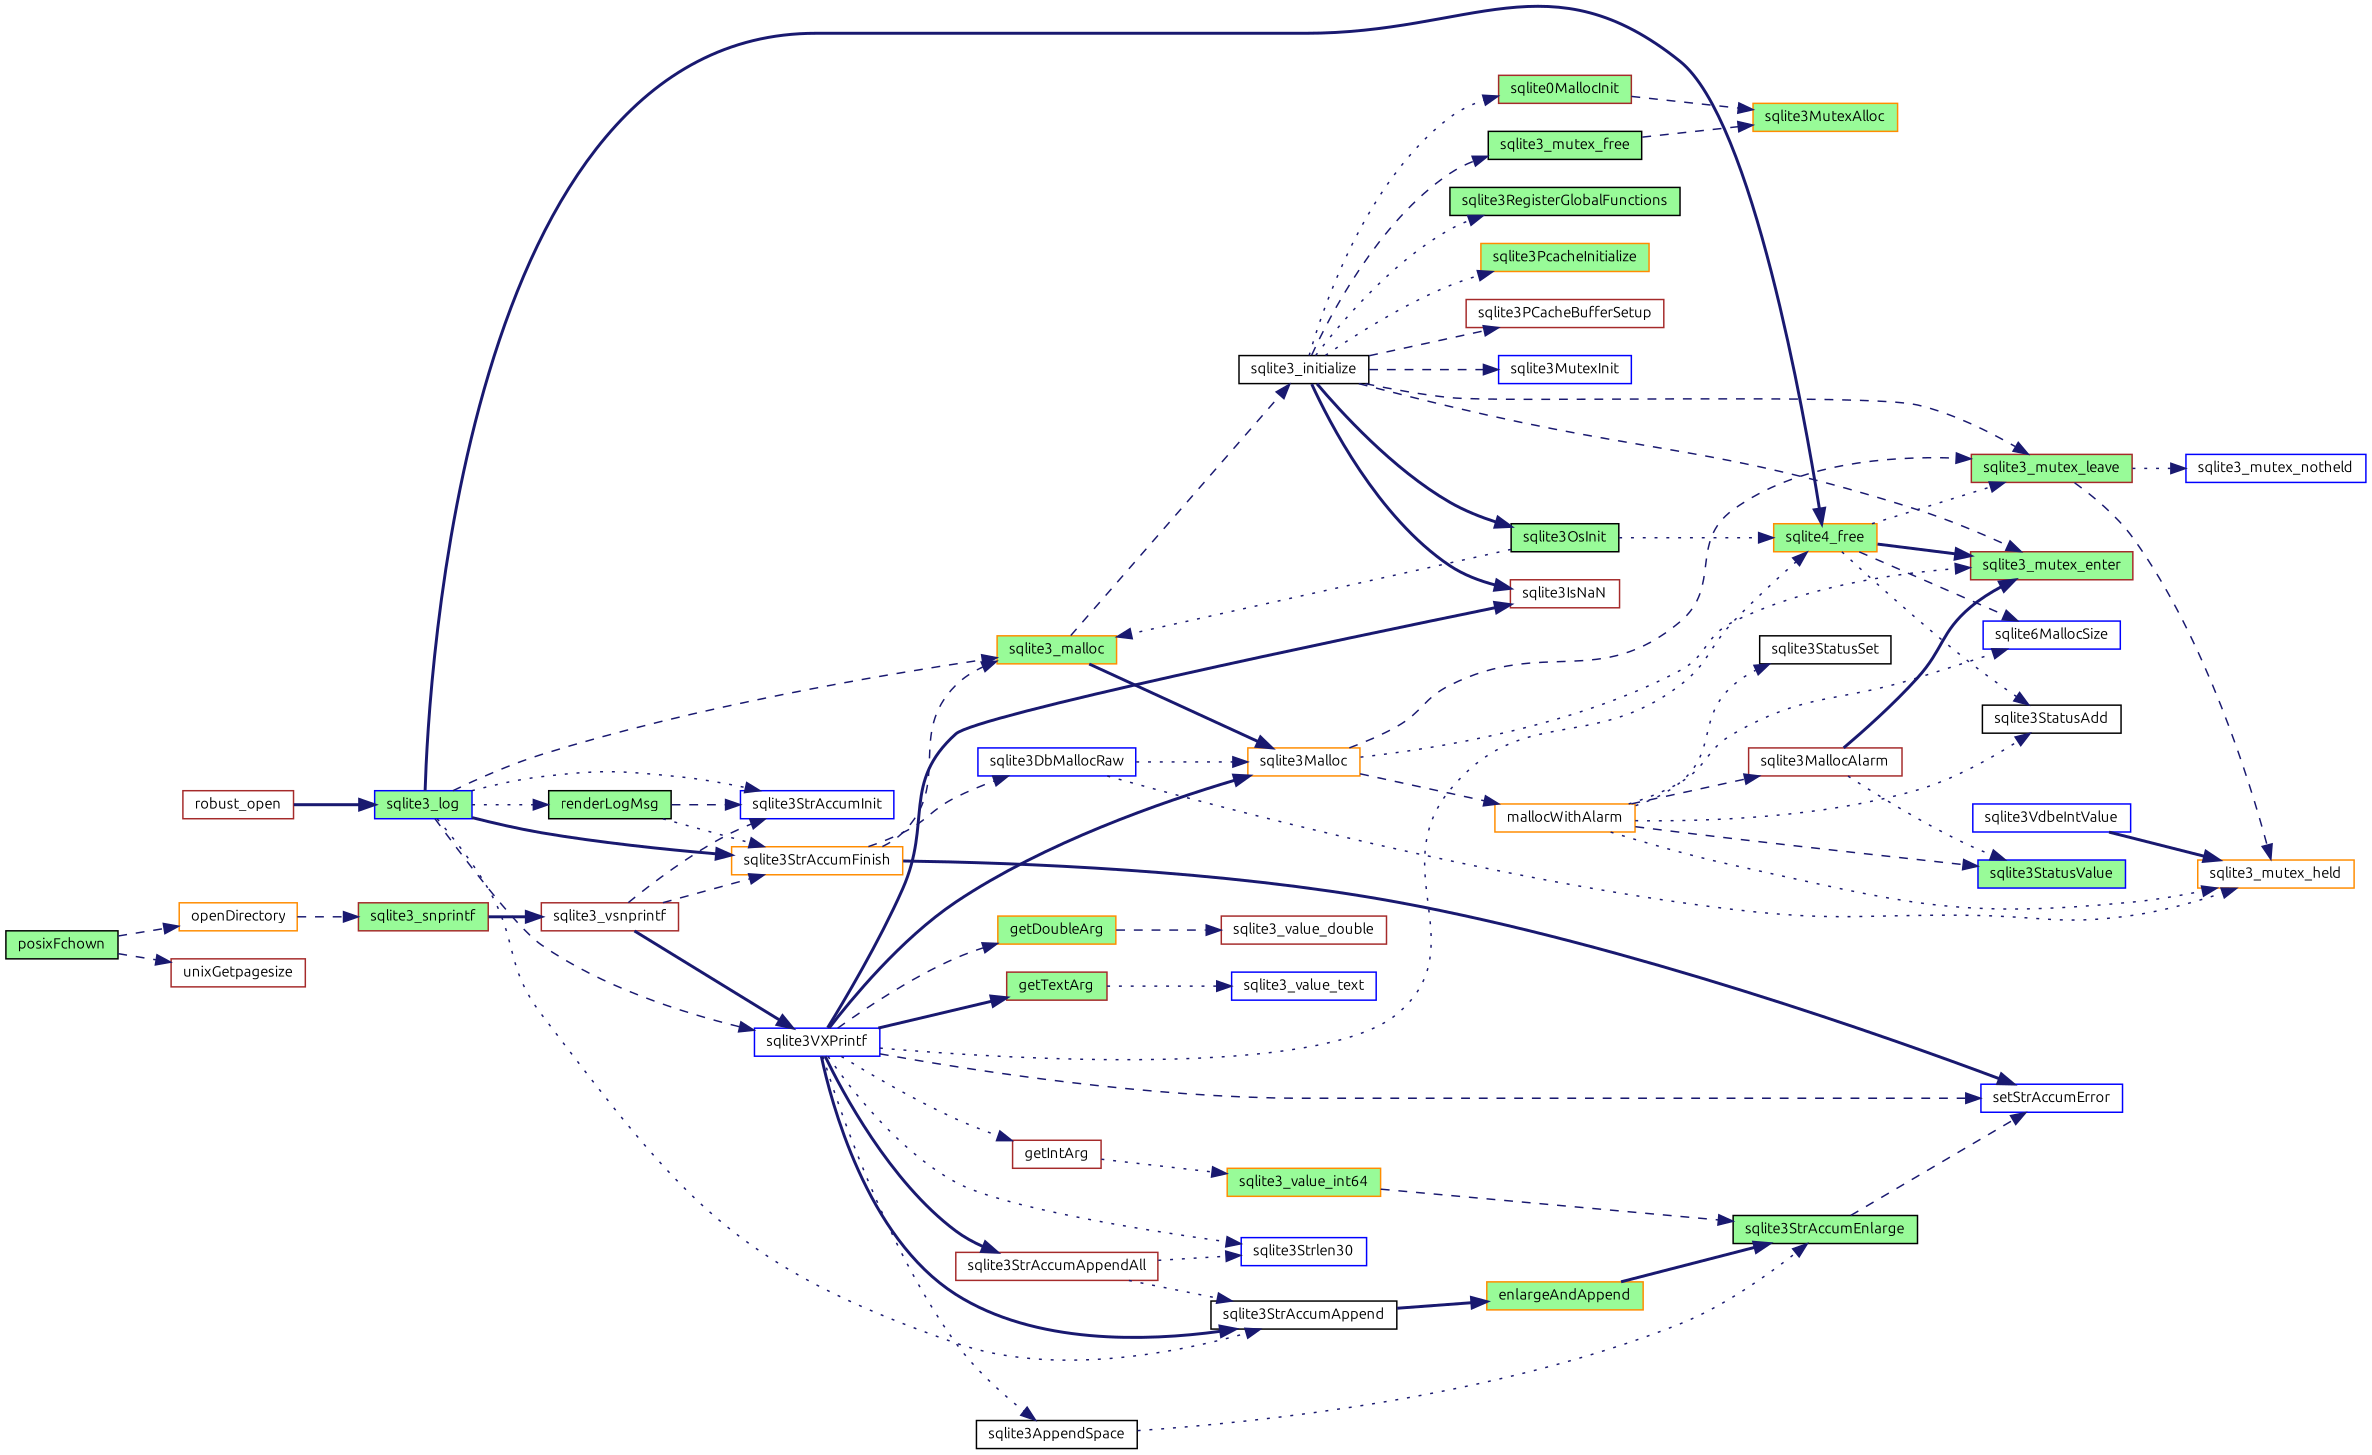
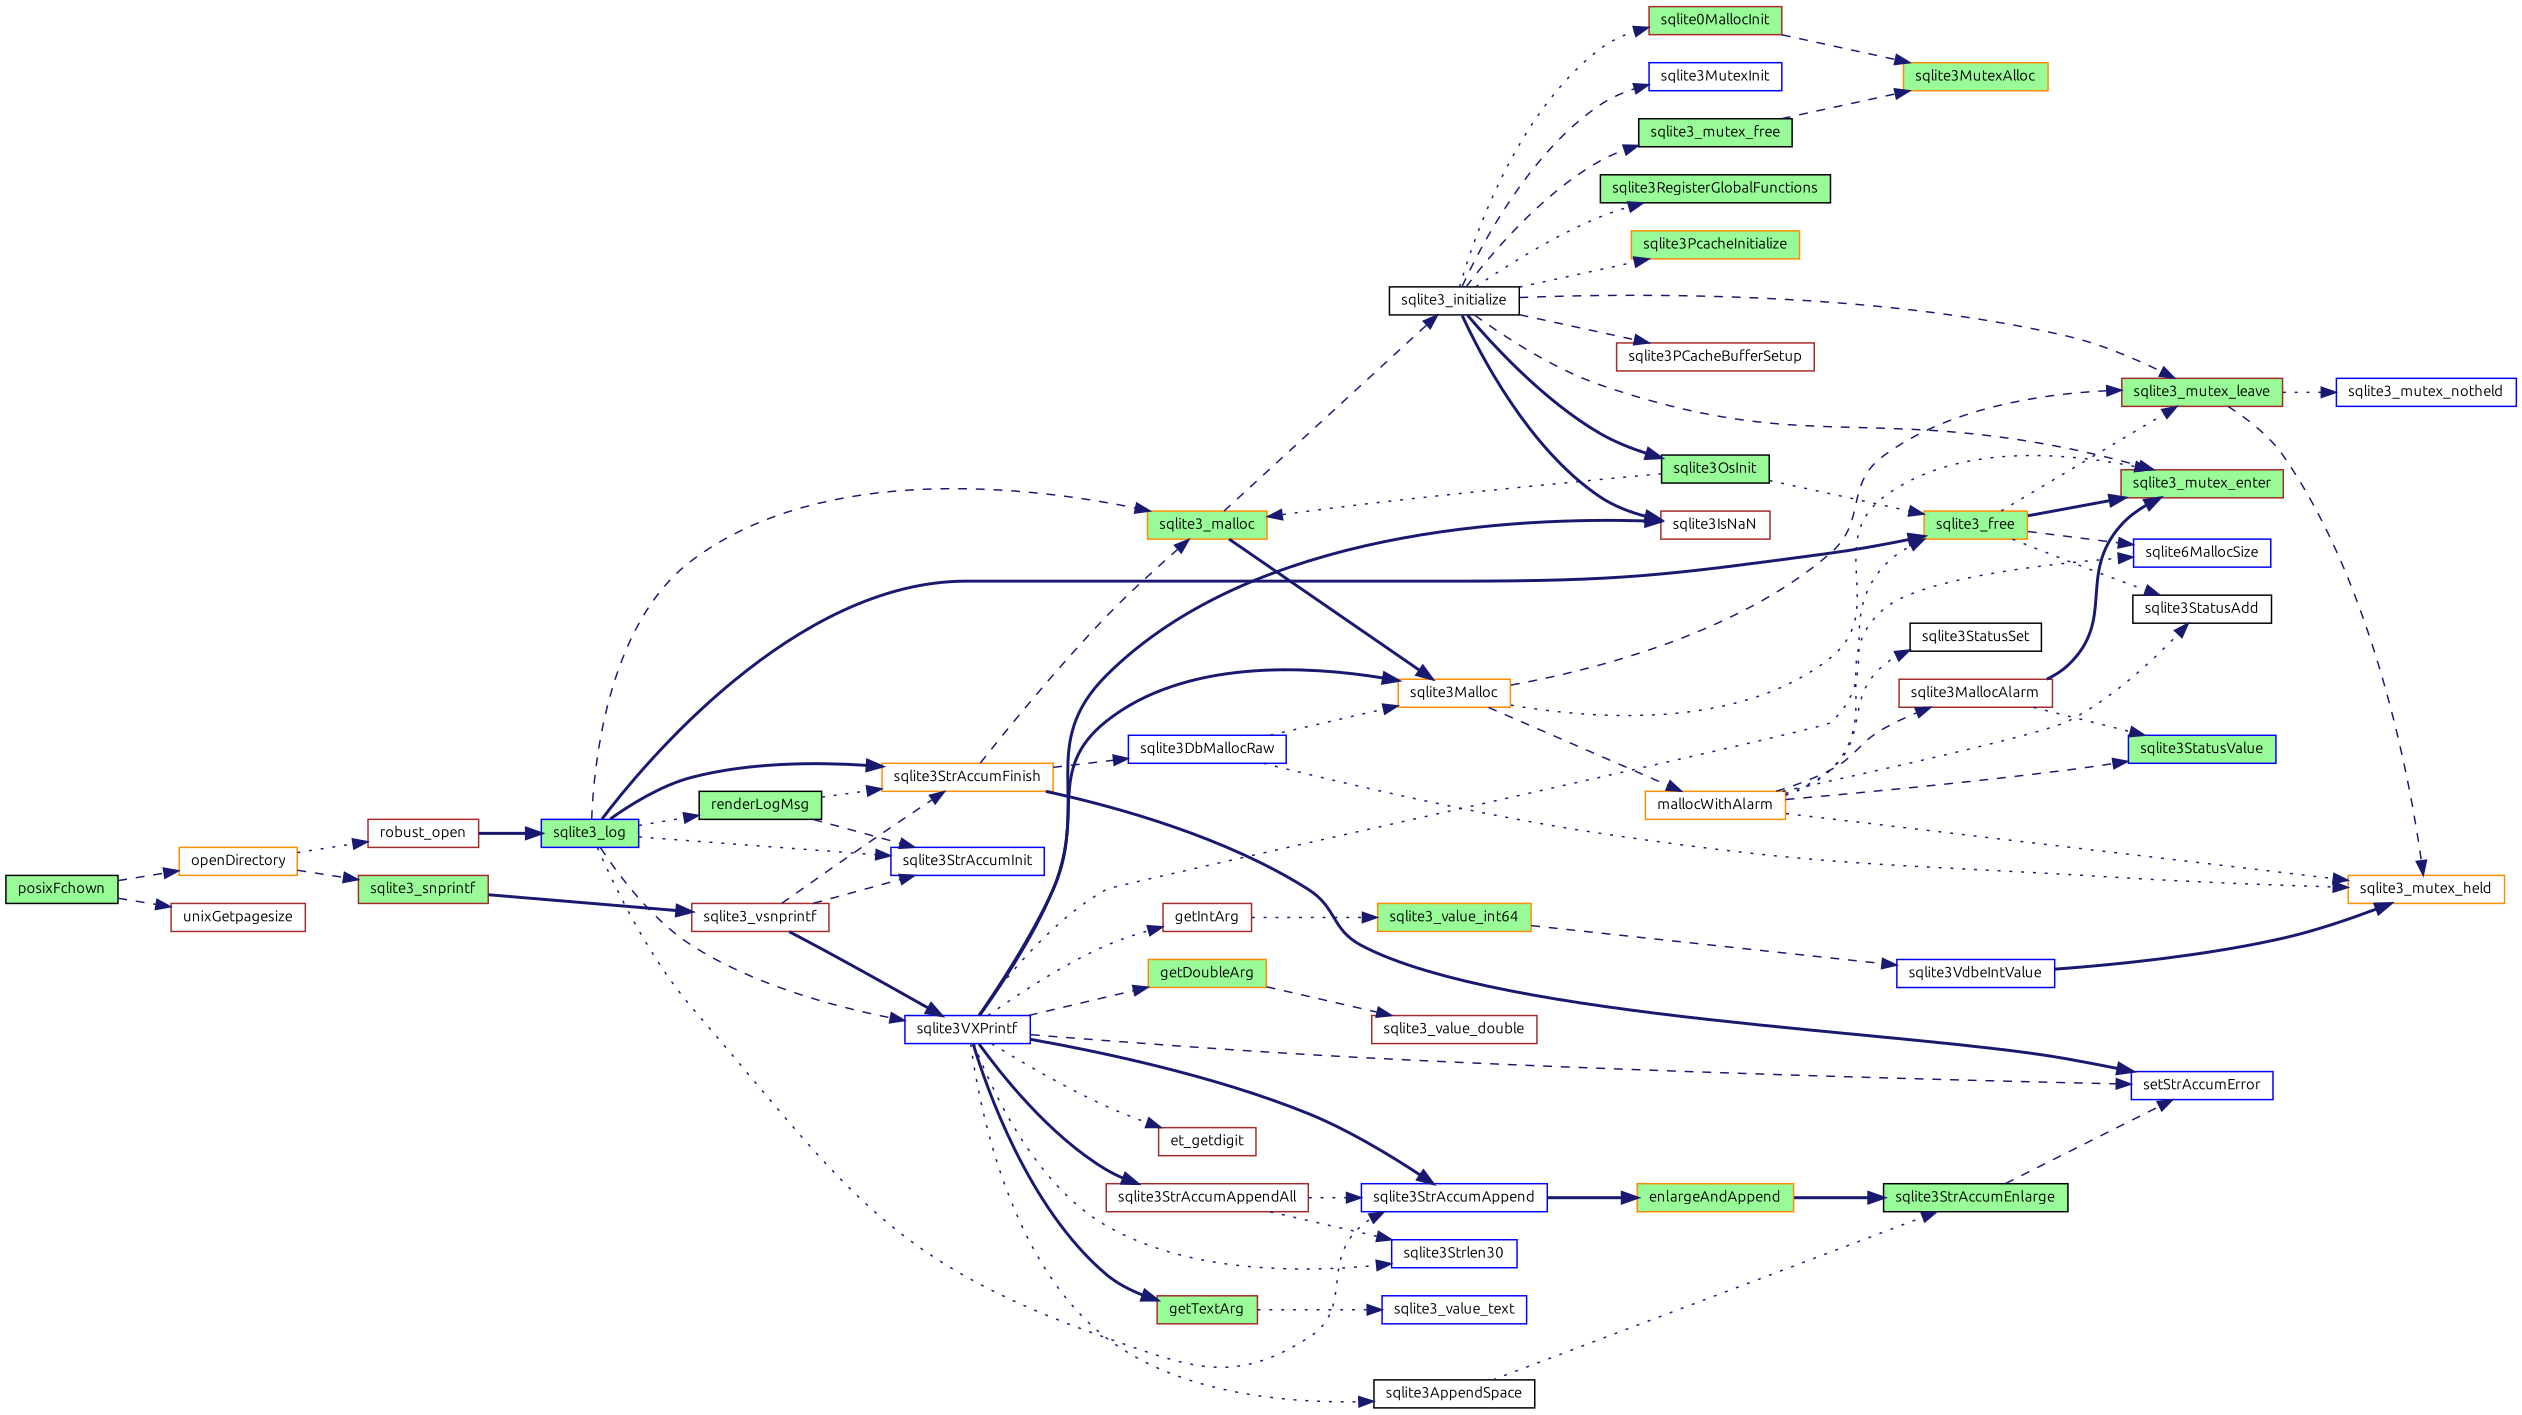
(1825, 538) -> (1976, 525)
none -> (325, 848)
none -> (1207, 1142)
(1549, 1205) -> (1707, 945)
(1304, 1315) -> (1454, 1198)
